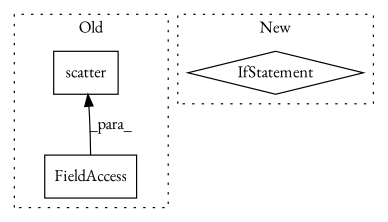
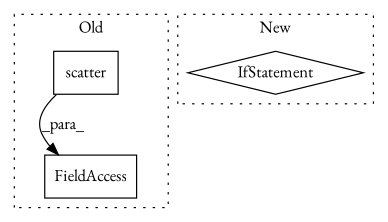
(90, 131) -> (40, 119)
